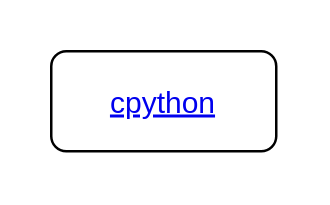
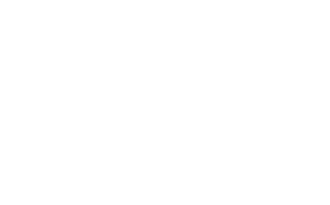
(164, 101) -> none
